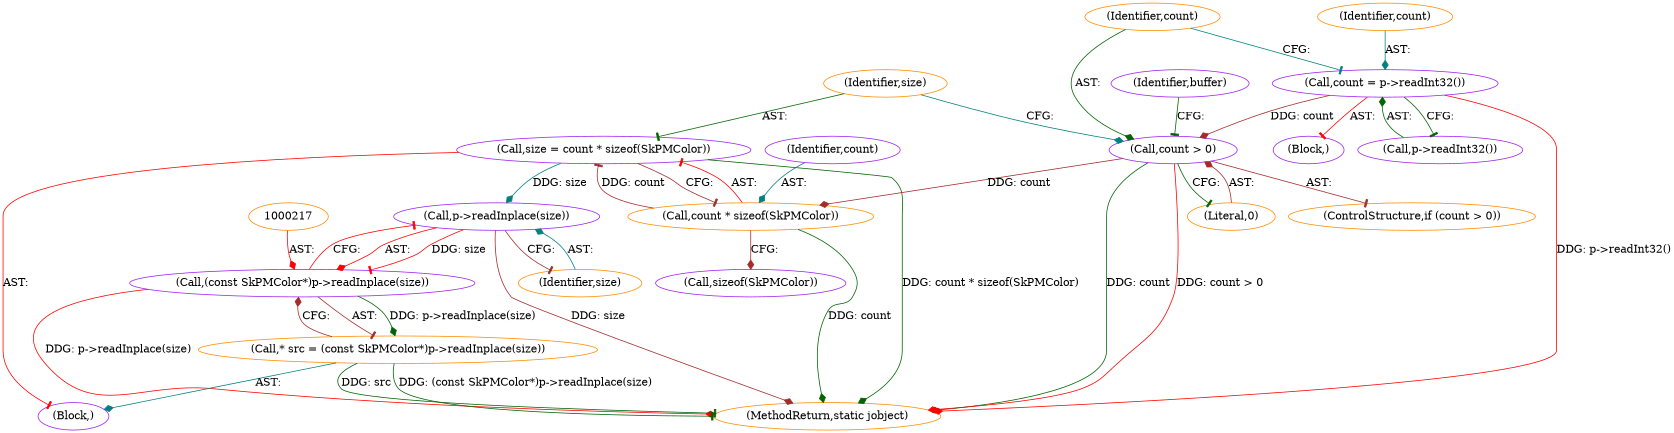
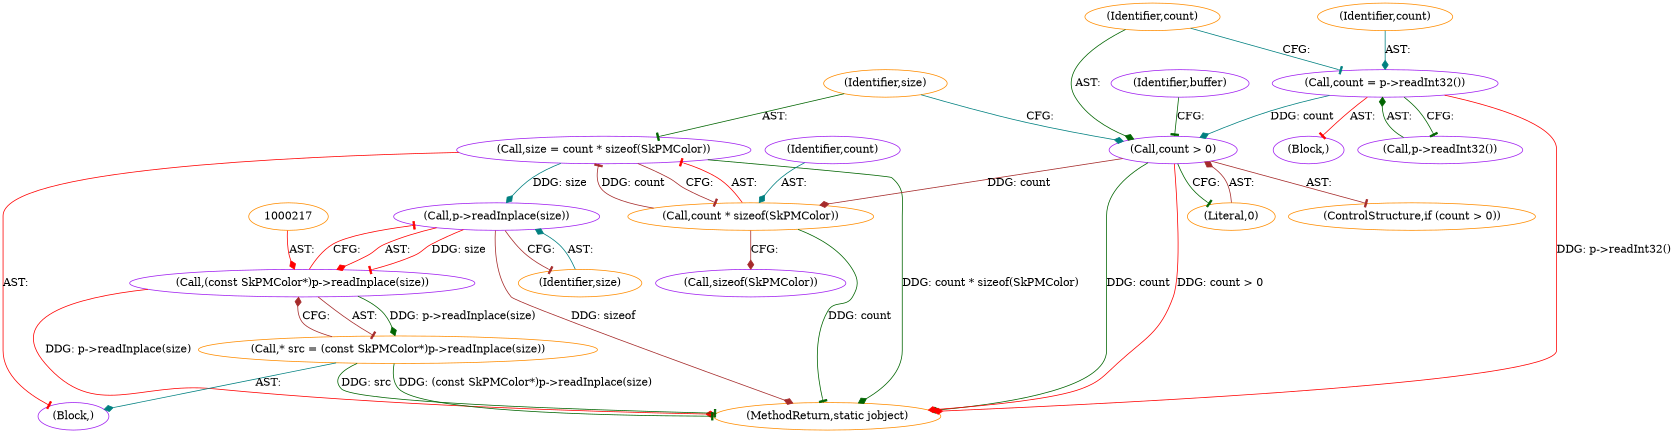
(1268, 112) -> (1268, 112)
(847, 302) -> (844, 303)
(598, 316) -> (603, 316)
